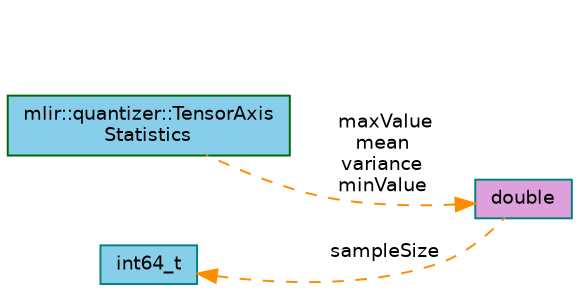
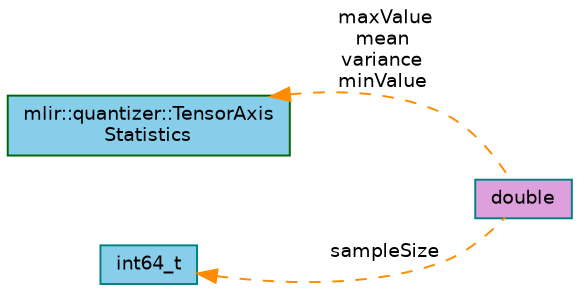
(327, 198) -> (415, 103)
